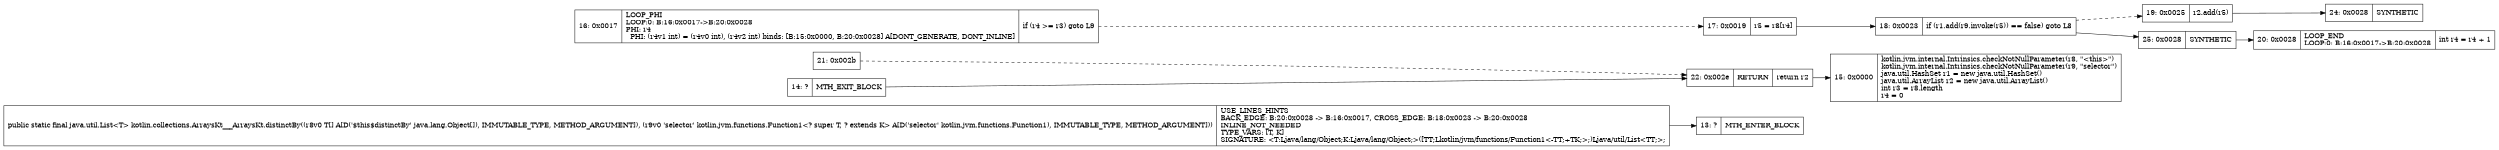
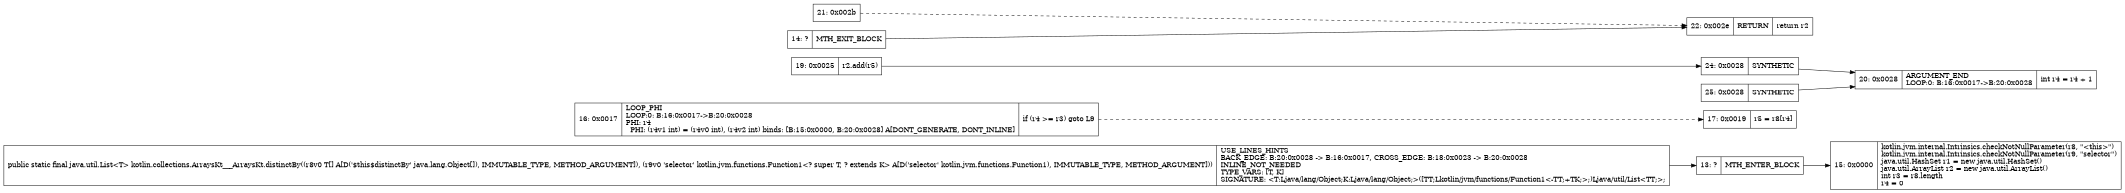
(1976, 26) -> none
(2324, 36) -> (1937, 76)
none -> (1824, 71)
(1819, 78) -> (1814, 166)
